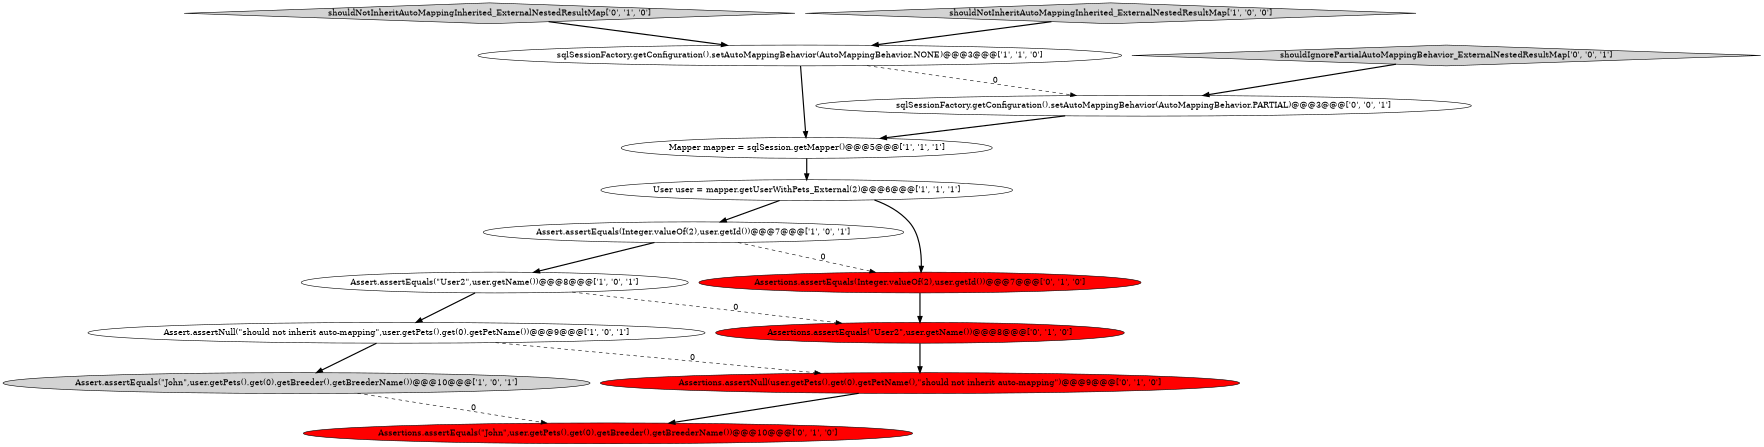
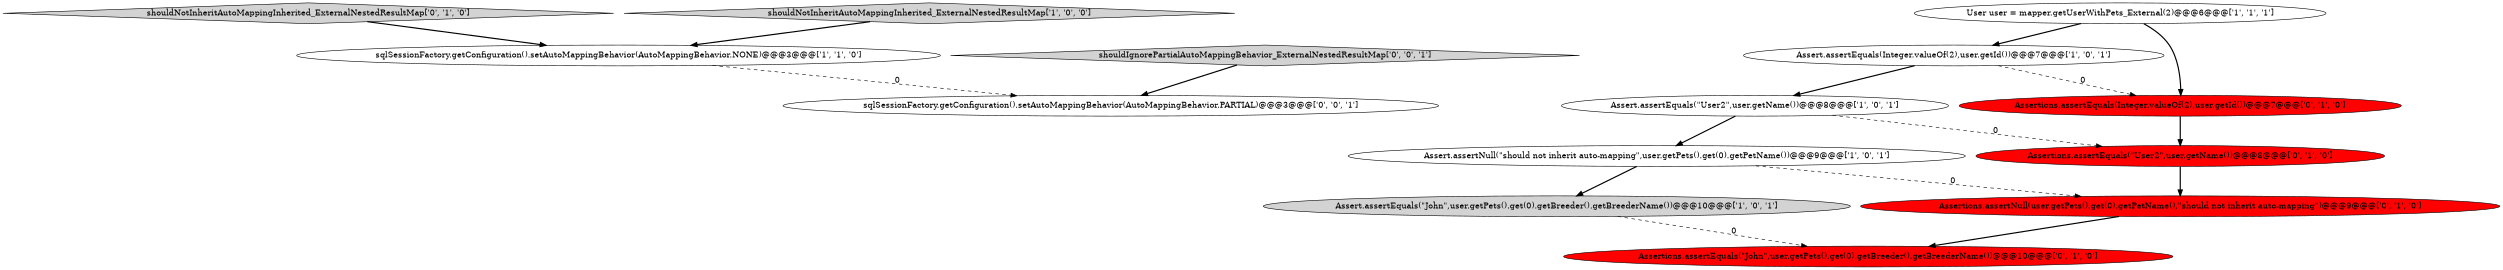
(807, 148) -> none
